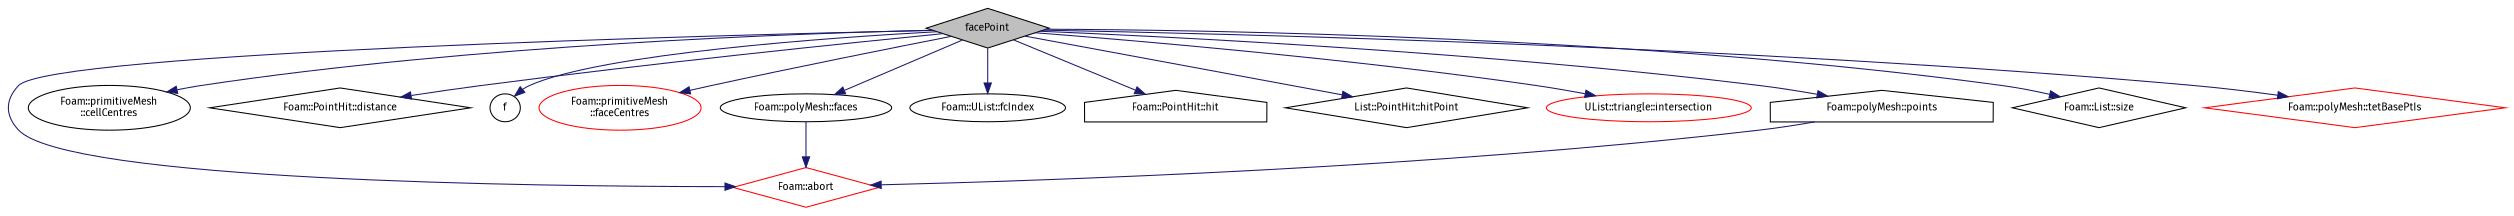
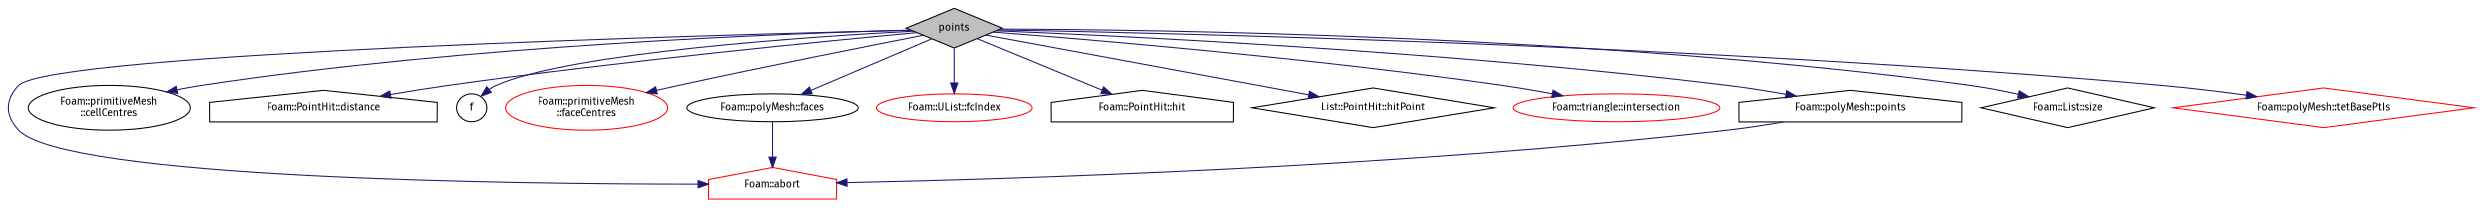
(988, 28) -> (954, 28)
(340, 108) -> (323, 108)
(988, 108) -> (954, 108)
(1649, 108) -> (1616, 108)
(806, 187) -> (773, 185)
